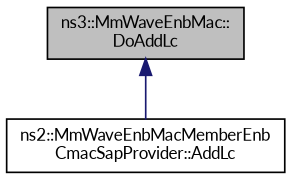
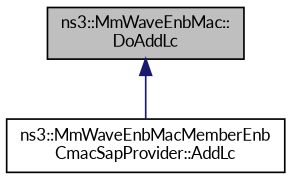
(146, 146) -> (146, 146)
